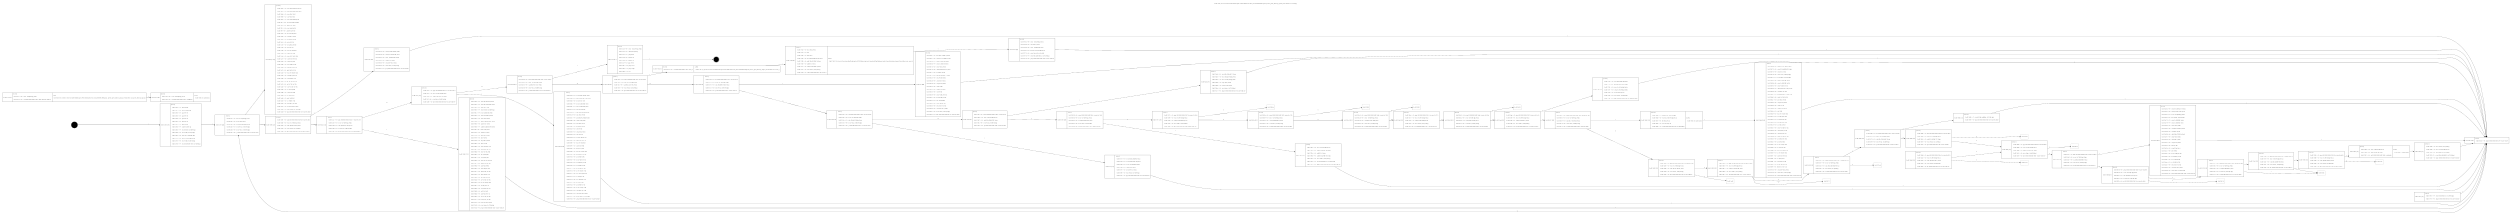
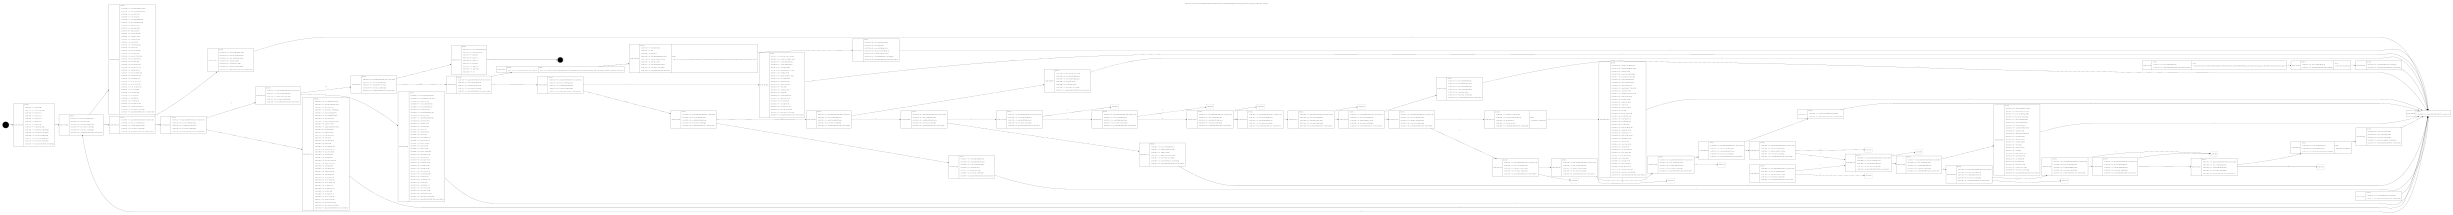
none -> (2379, 65)
